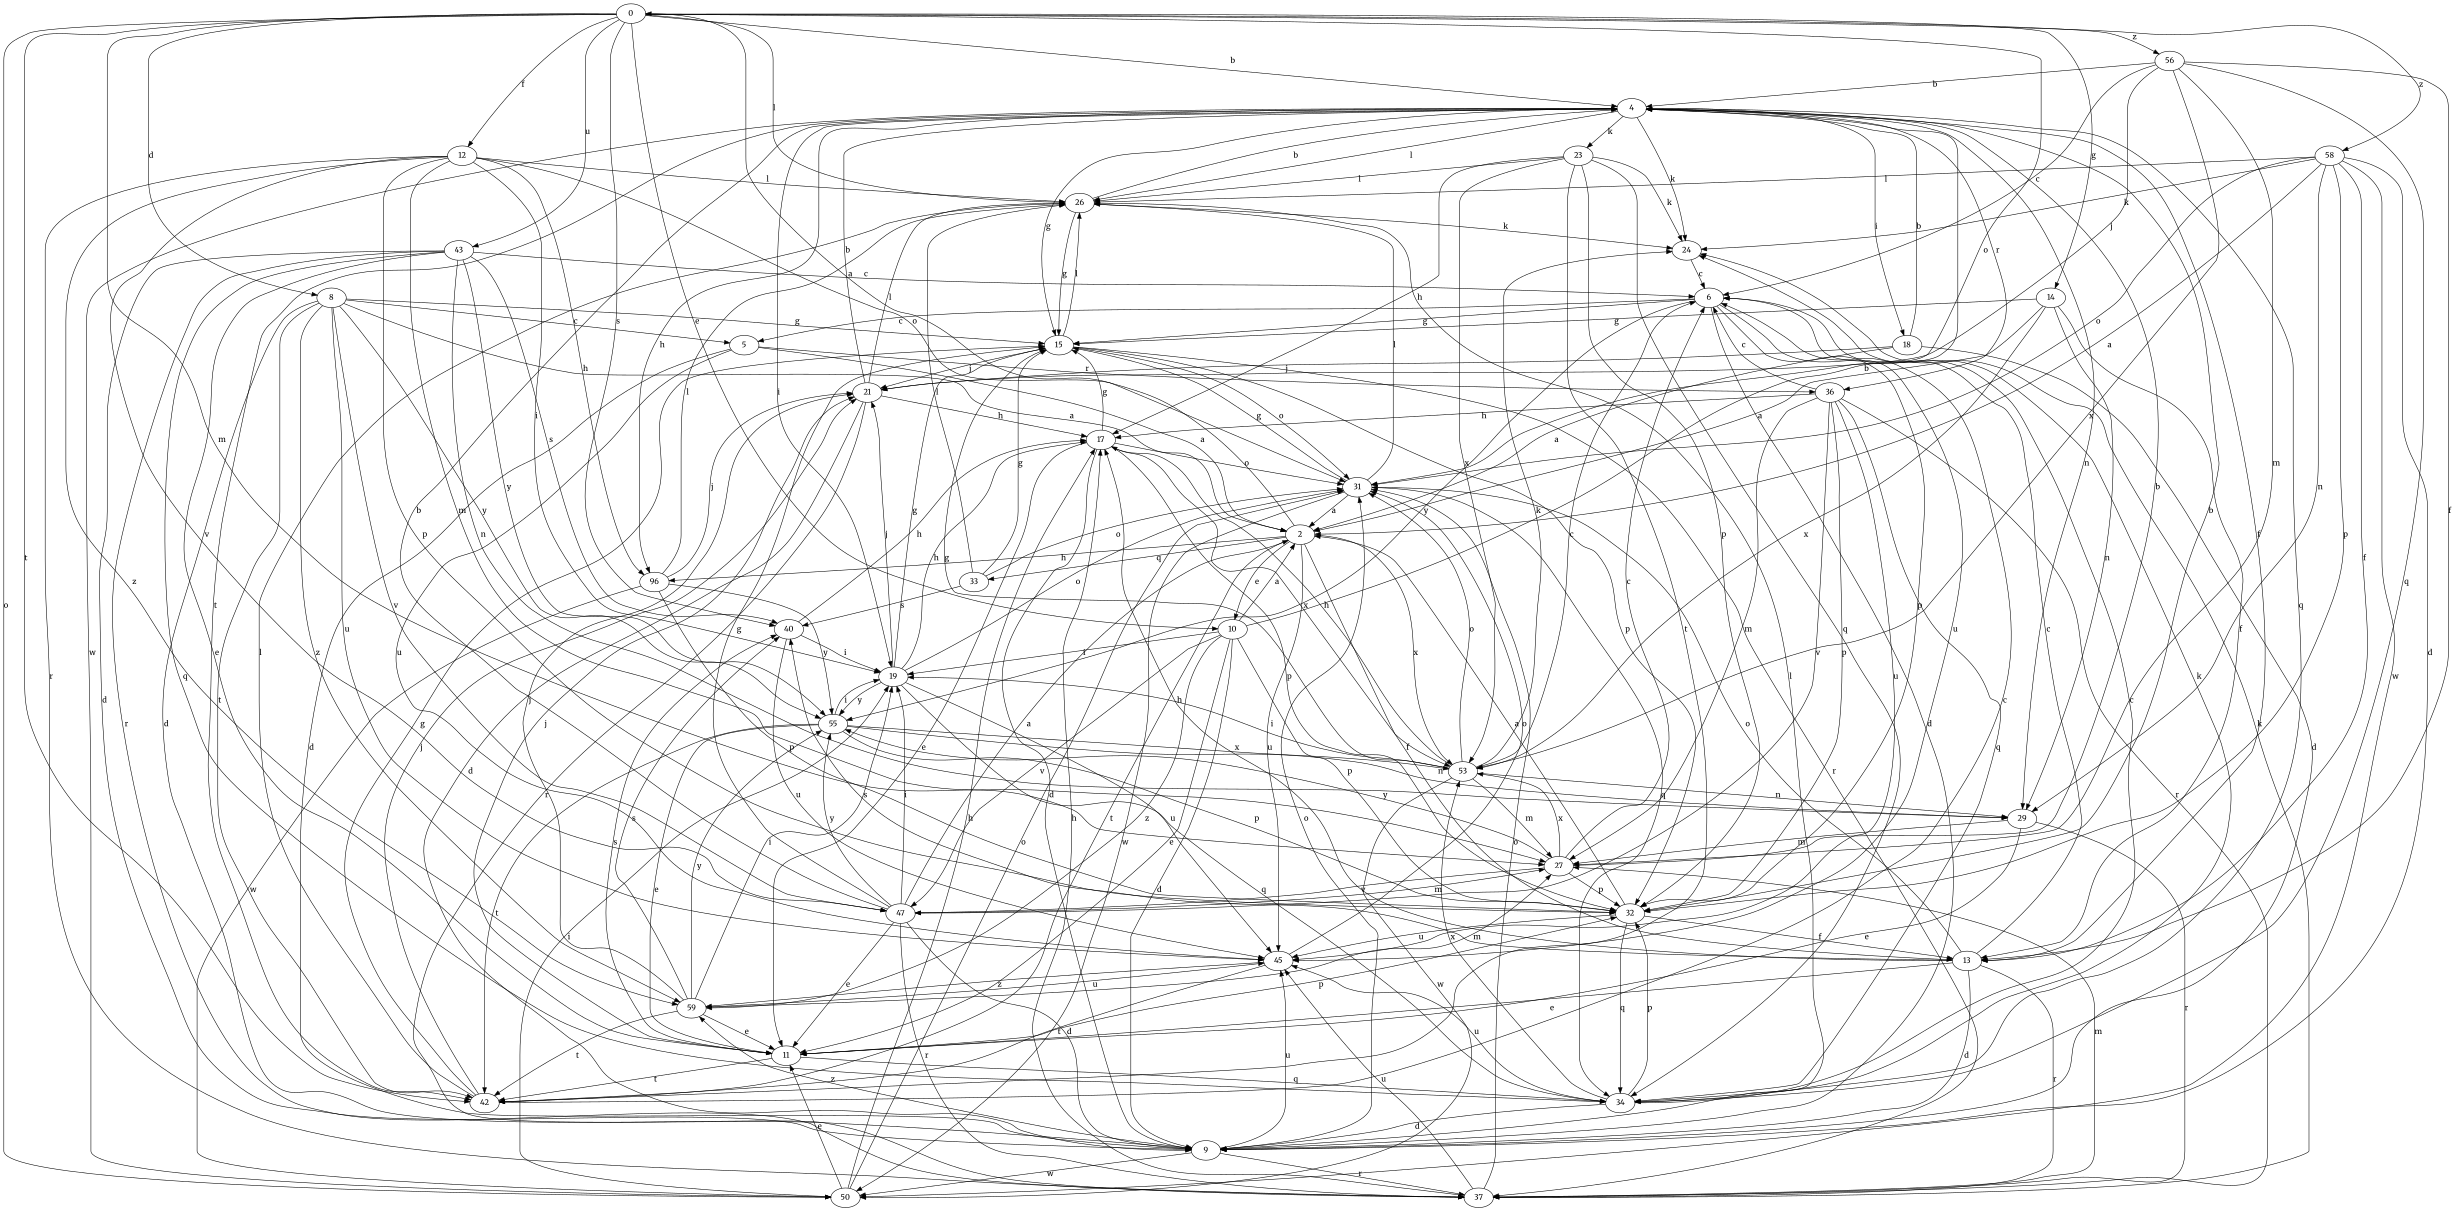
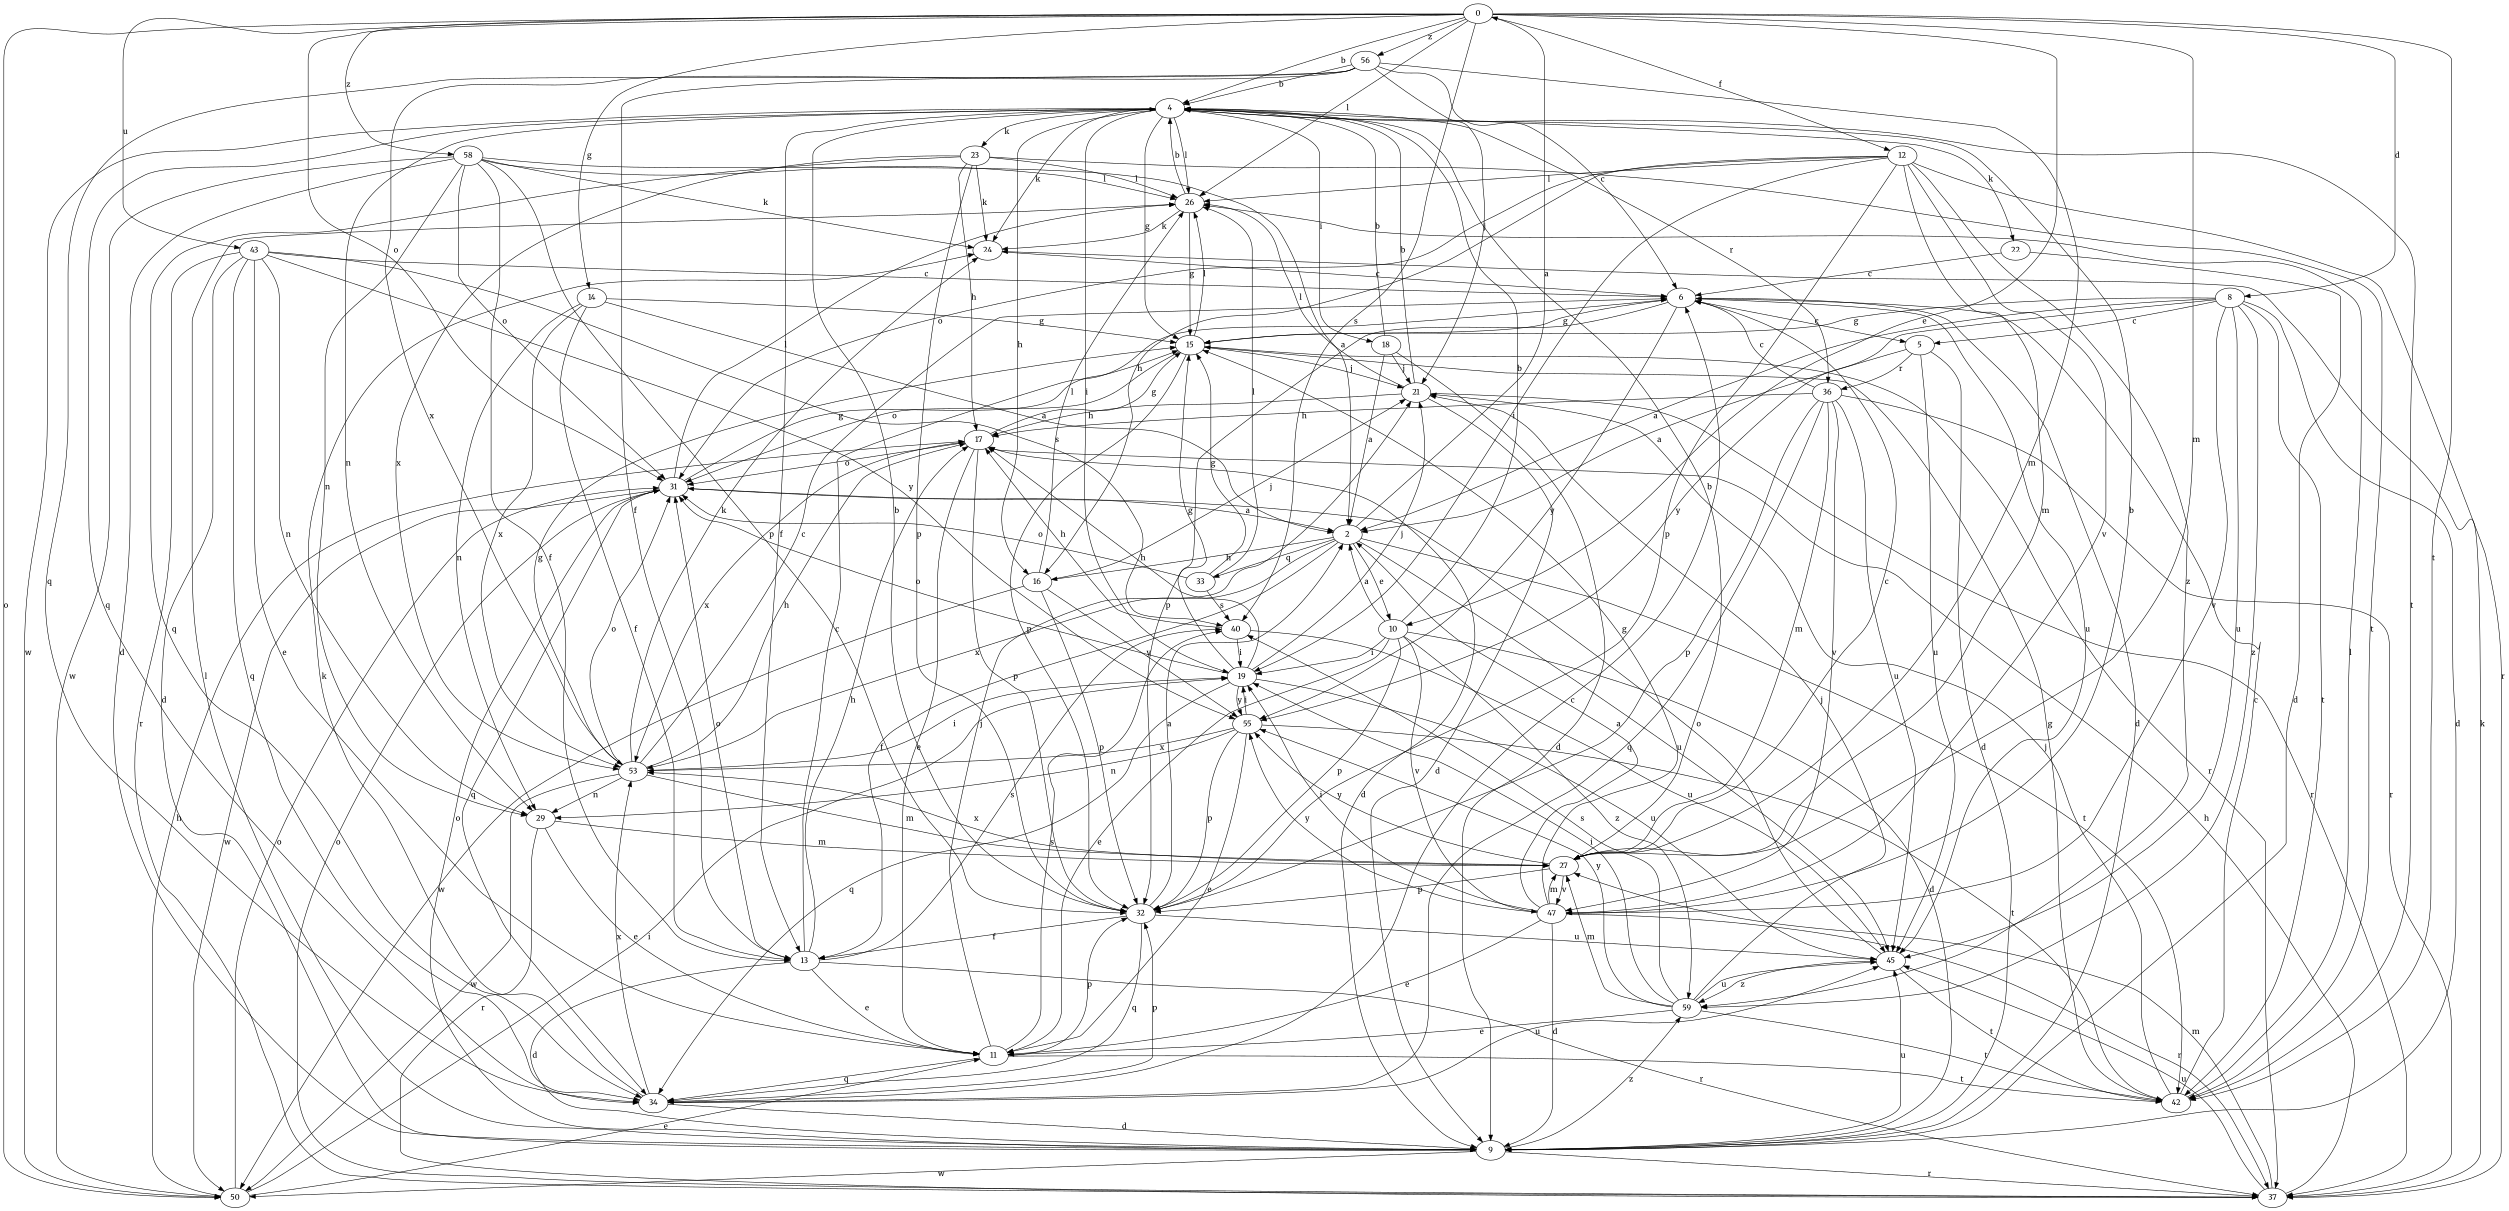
none -> (2016, 250)
(654, 582) -> (1037, 582)
